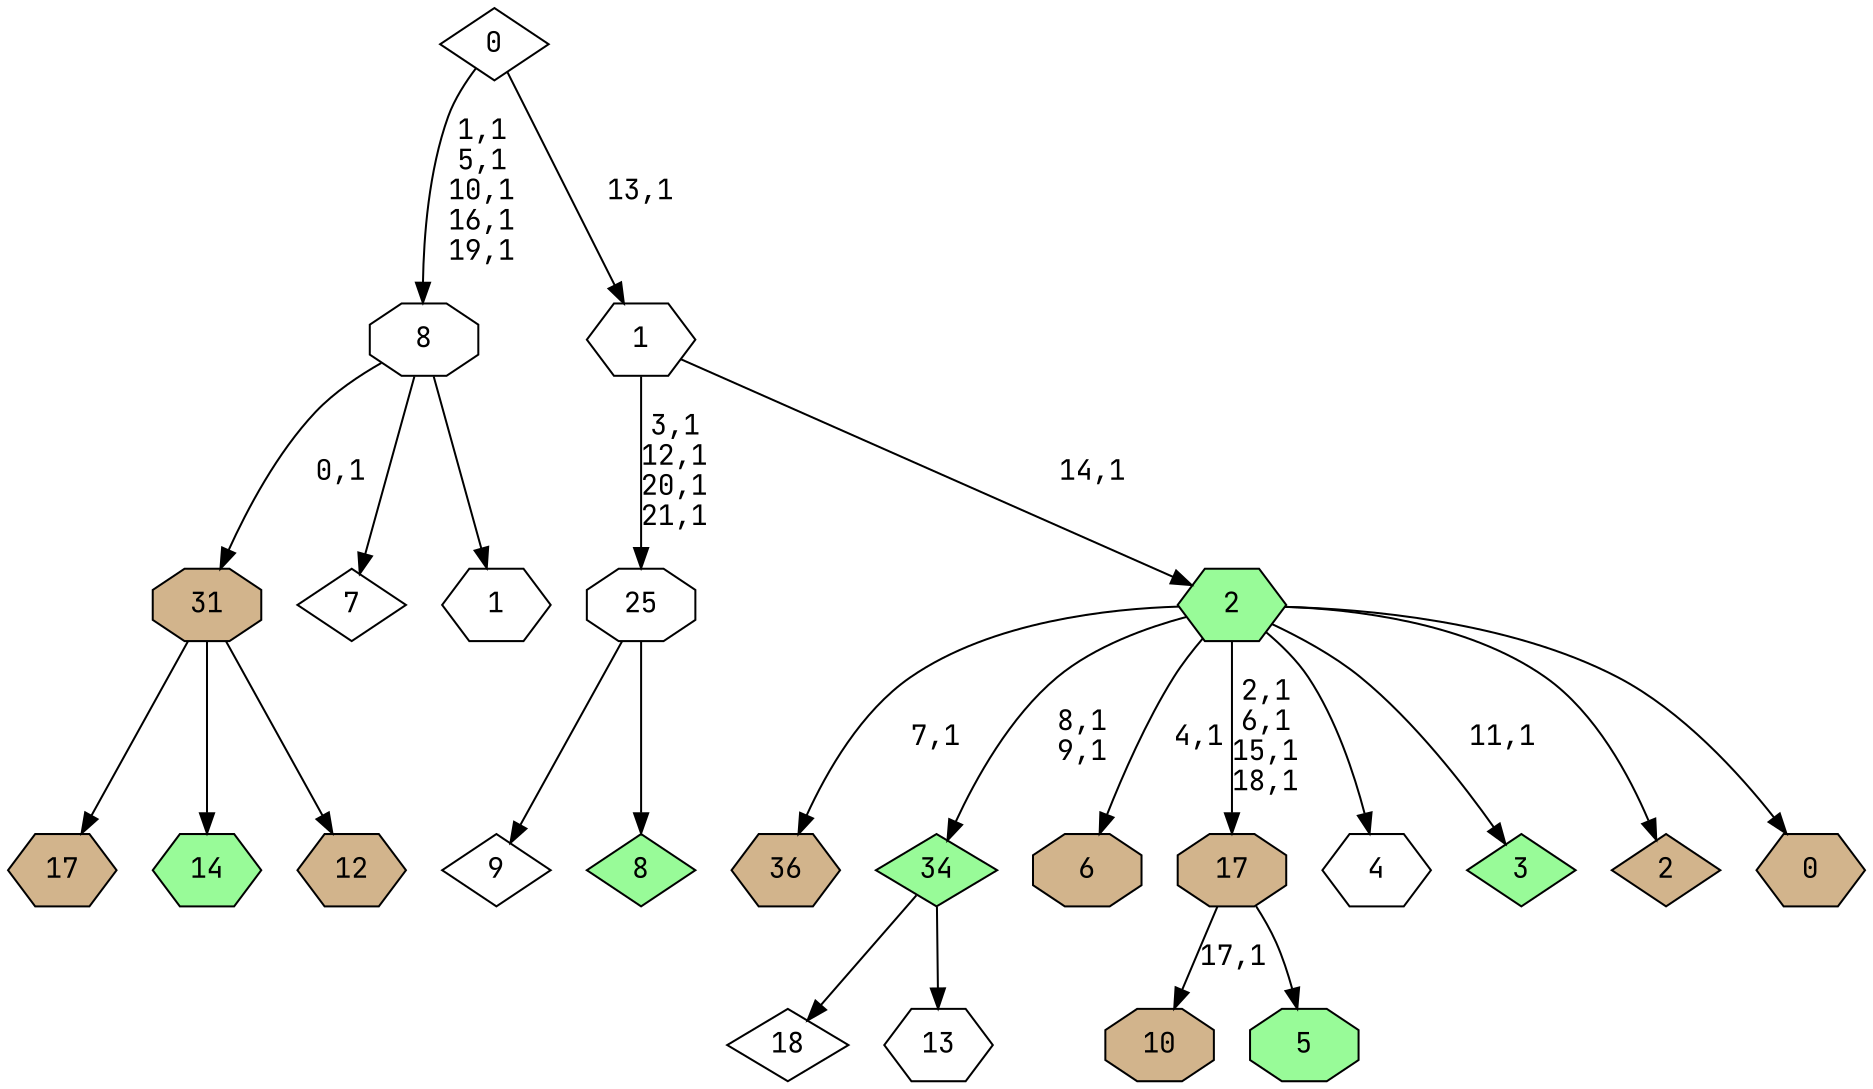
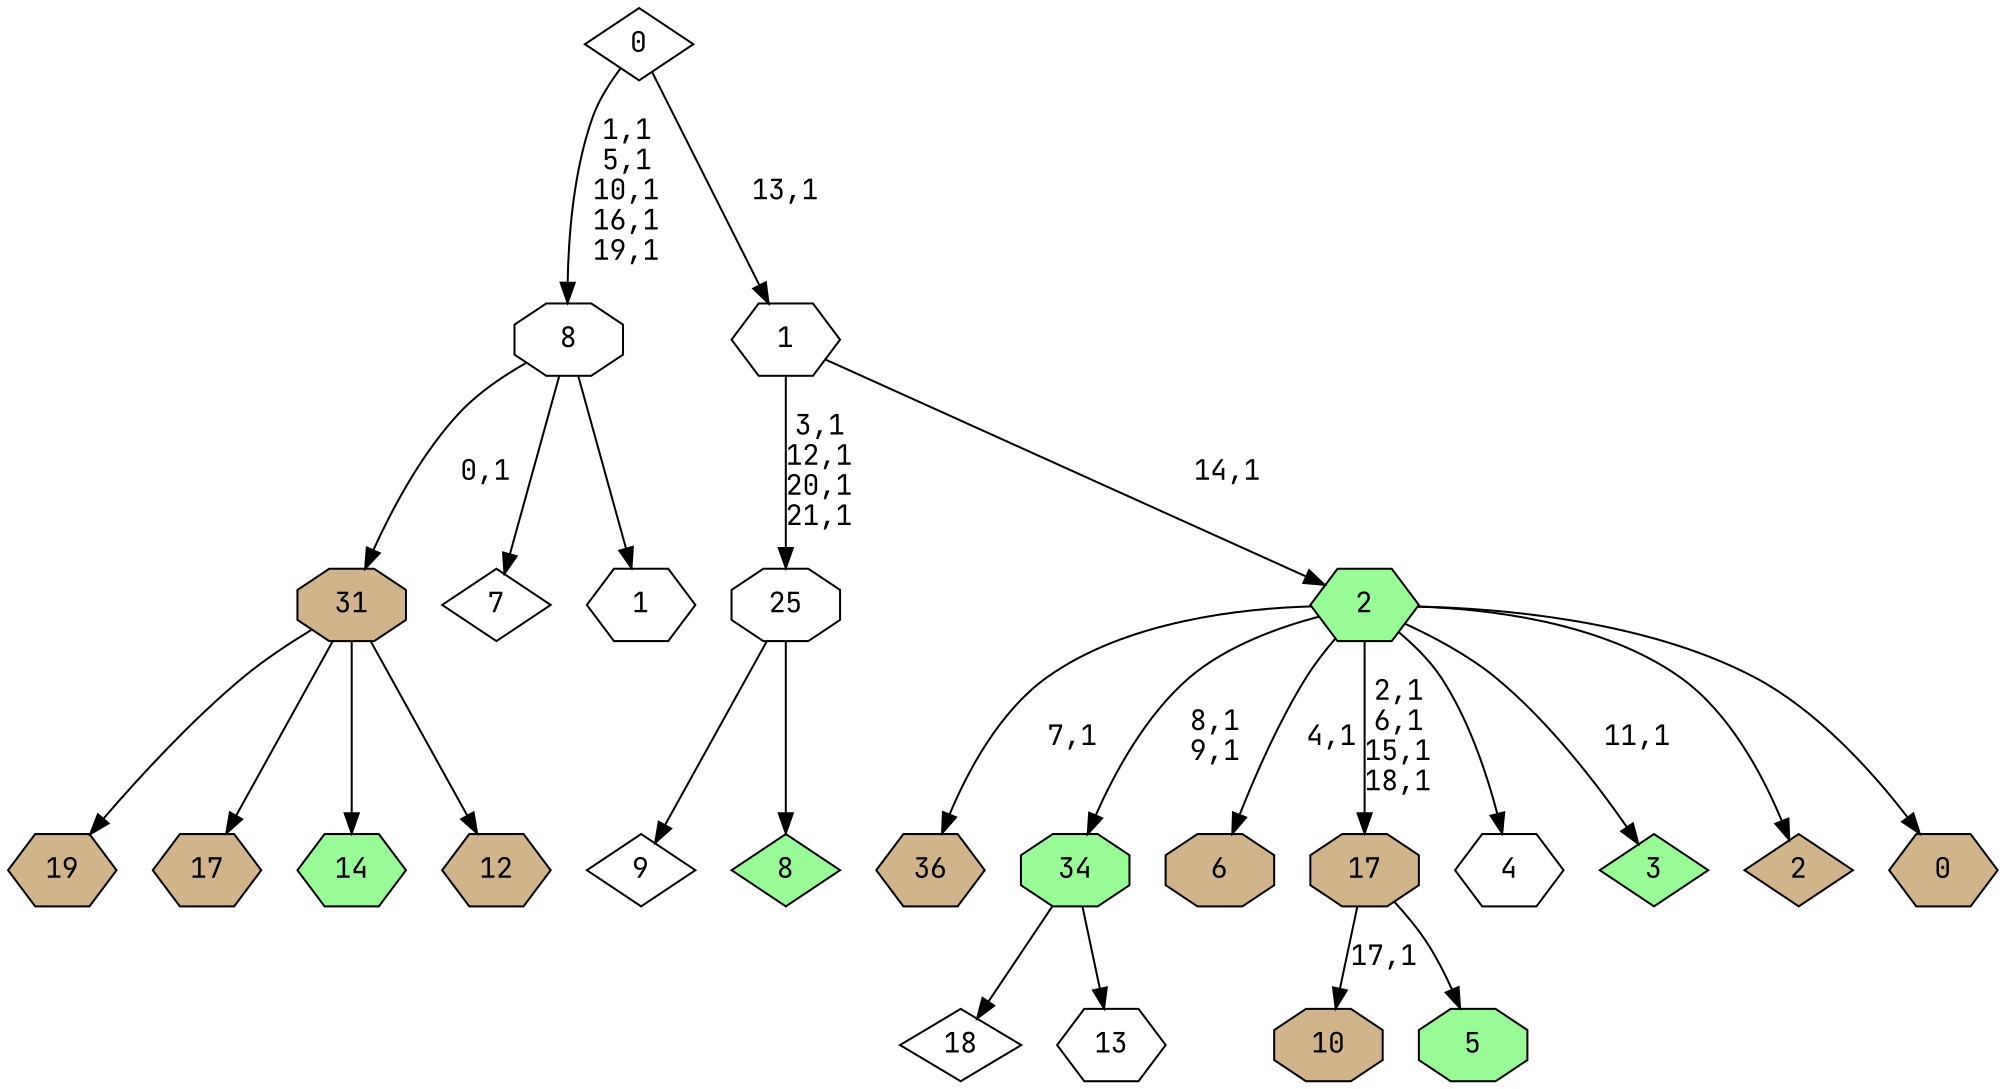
none -> (62, 870)
(937, 870) -> (1075, 870)
